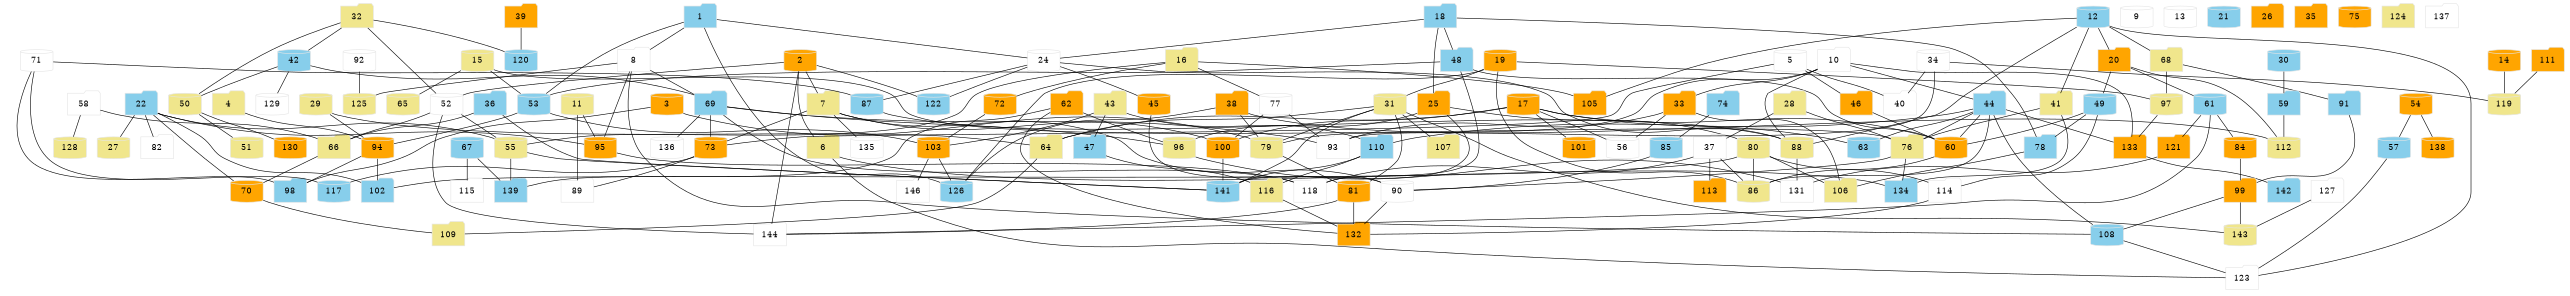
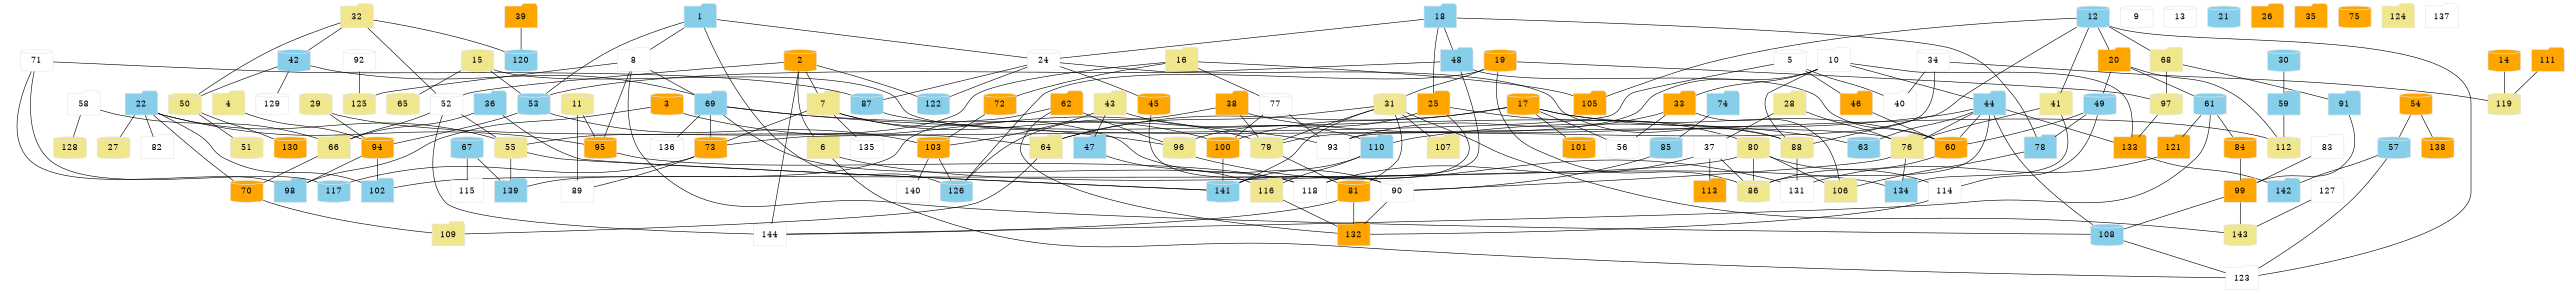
none -> (2328, 148)
none -> (2349, 166)
(913, 191) -> (913, 191)
